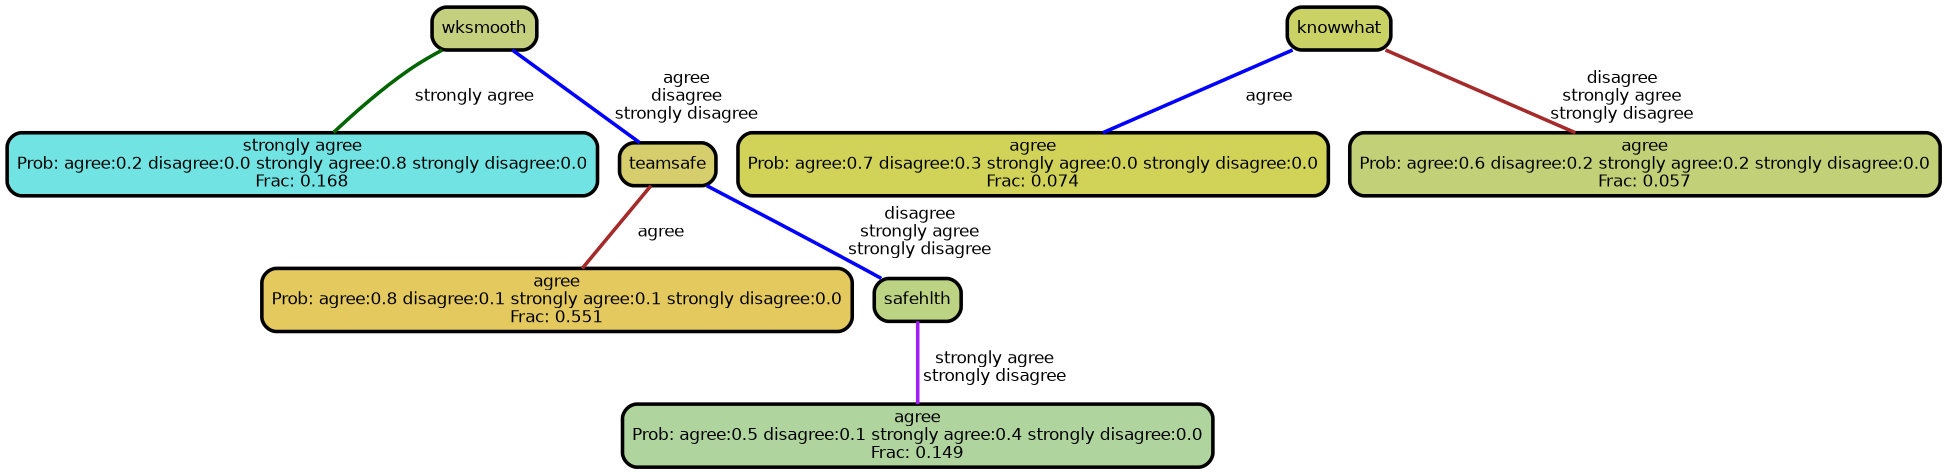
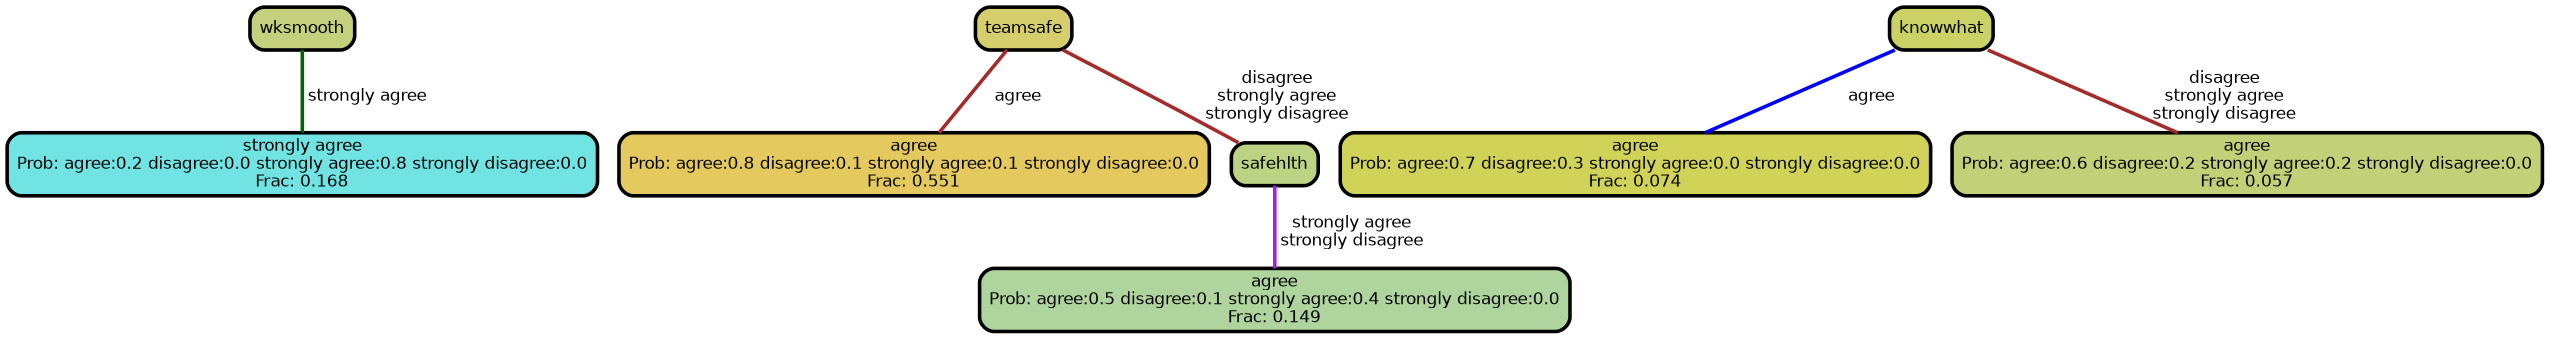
(576, 96) -> none
(794, 232) -> (1151, 96)
